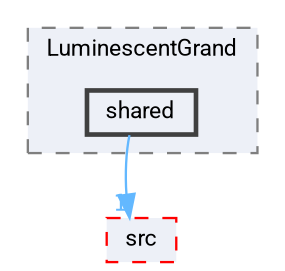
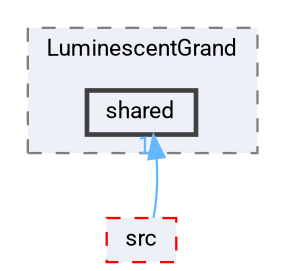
(126, 168) -> (157, 188)
